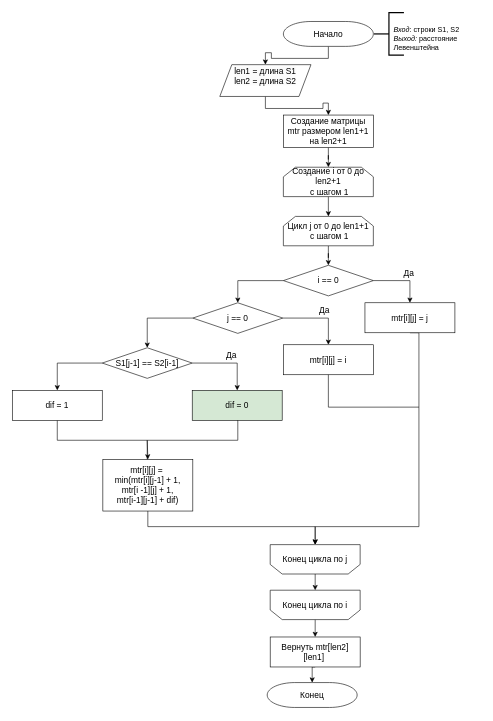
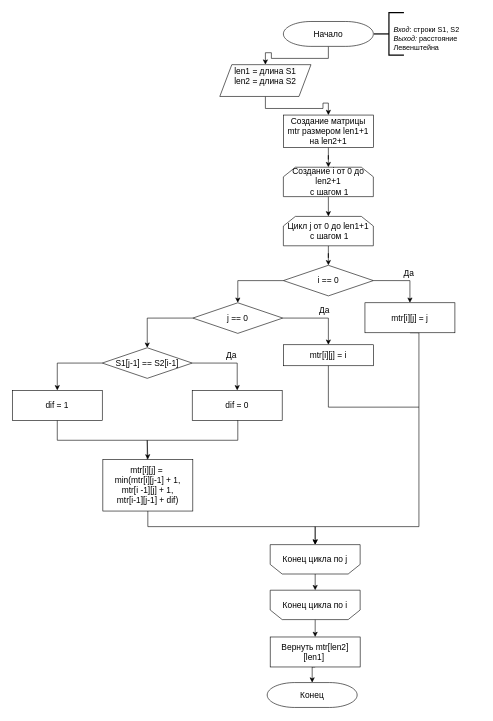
(329, 360) -> (329, 355)
(237, 405) -> (237, 405)
